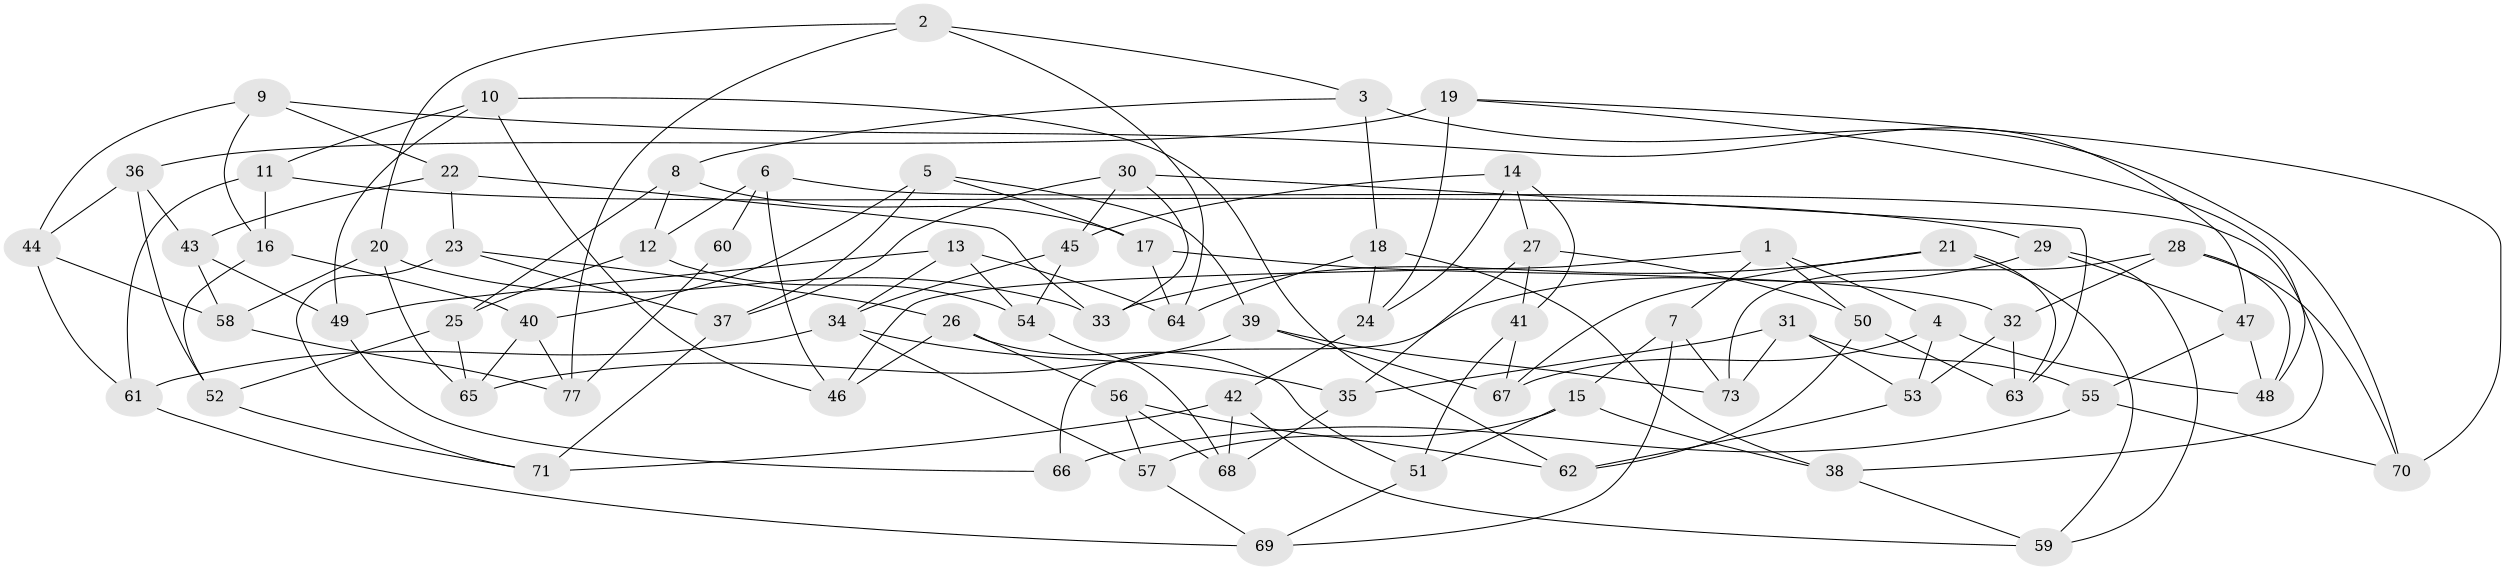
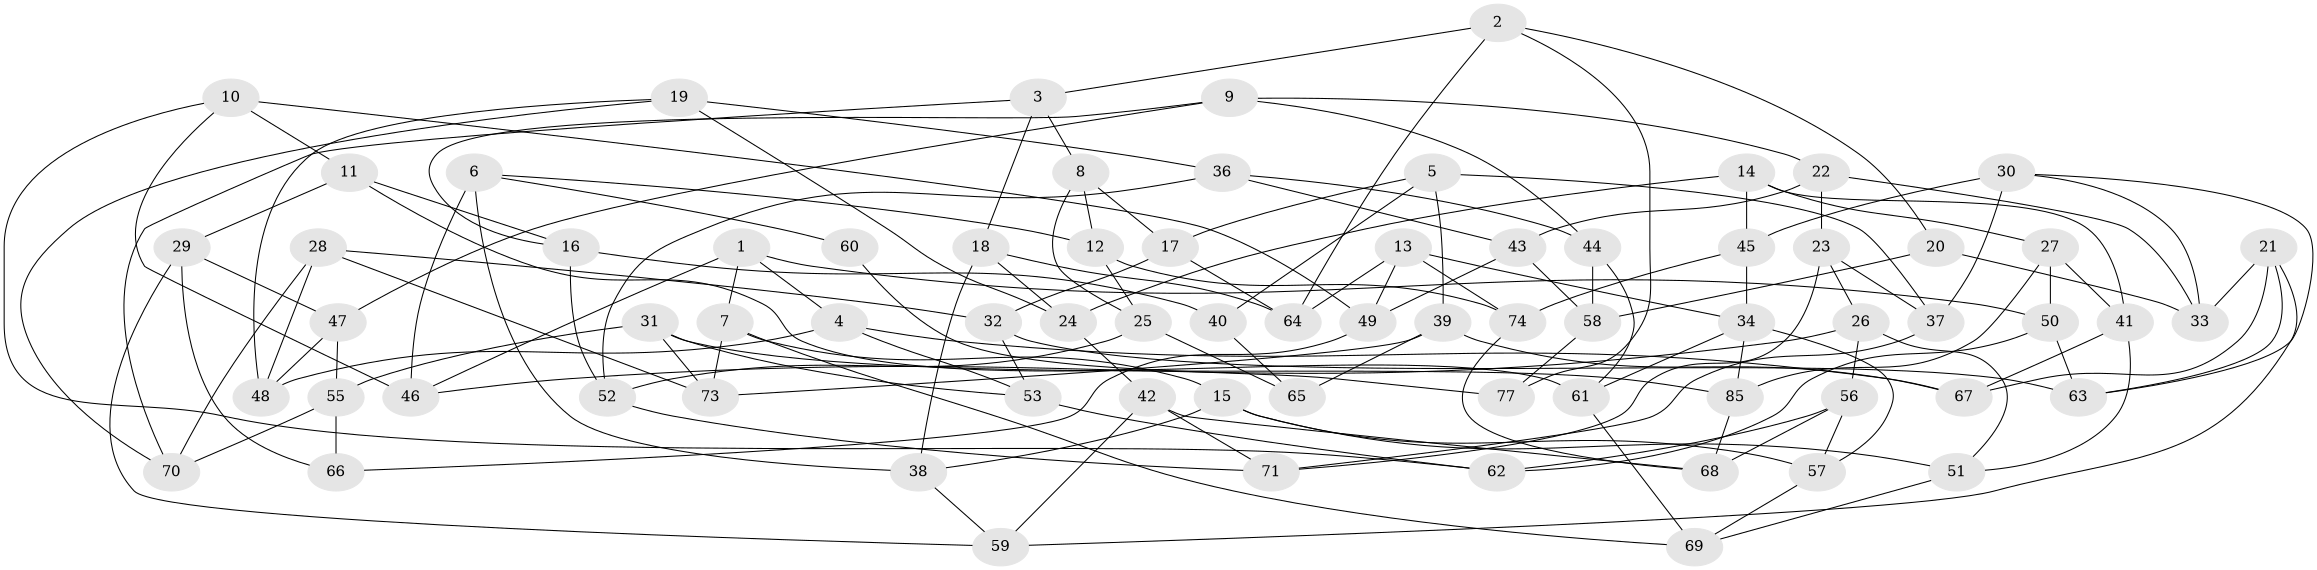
(1027, 322) -> (1518, 322)
(410, 329) -> none
(551, 361) -> none
(1348, 397) -> (1735, 397)
